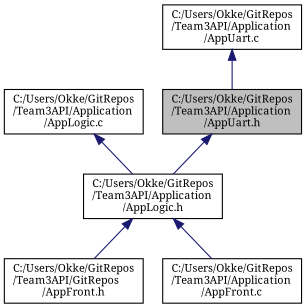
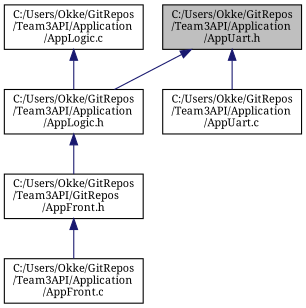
(232, 75) -> (232, 75)
(196, 243) -> (74, 244)
